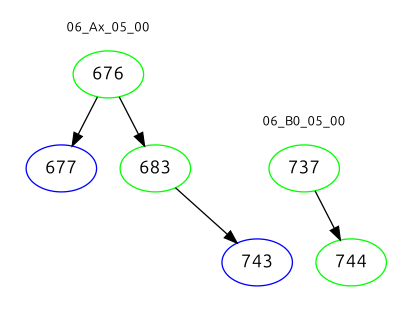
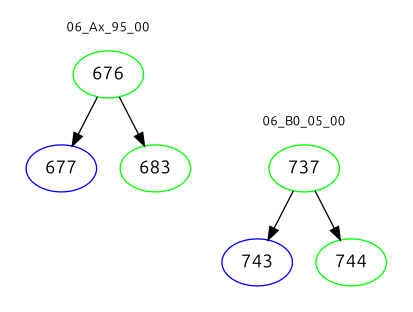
(108, 28) -> (108, 28)
(201, 211) -> (284, 210)
